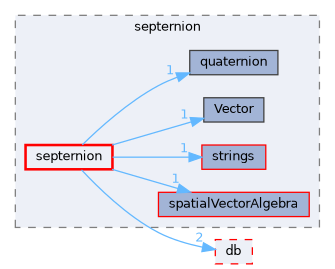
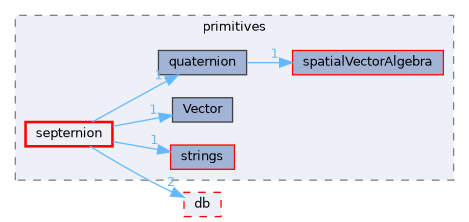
(167, 27) -> (234, 27)
(145, 179) -> (263, 63)
